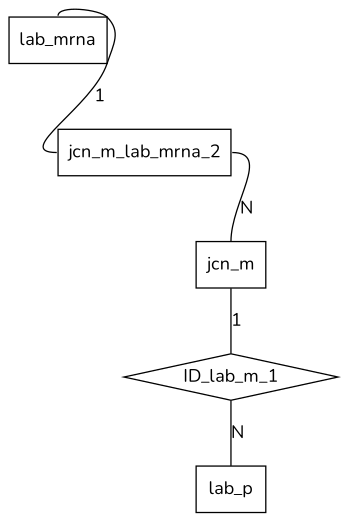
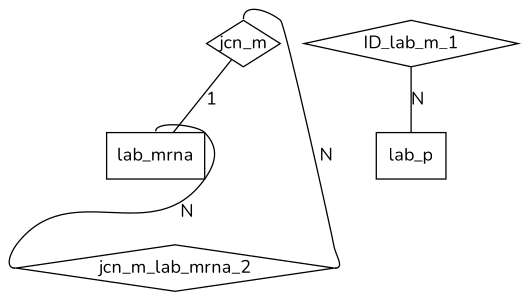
(100, 96) -> (187, 212)
(145, 153) -> (175, 268)
(231, 265) -> (243, 44)
(231, 321) -> (202, 96)
